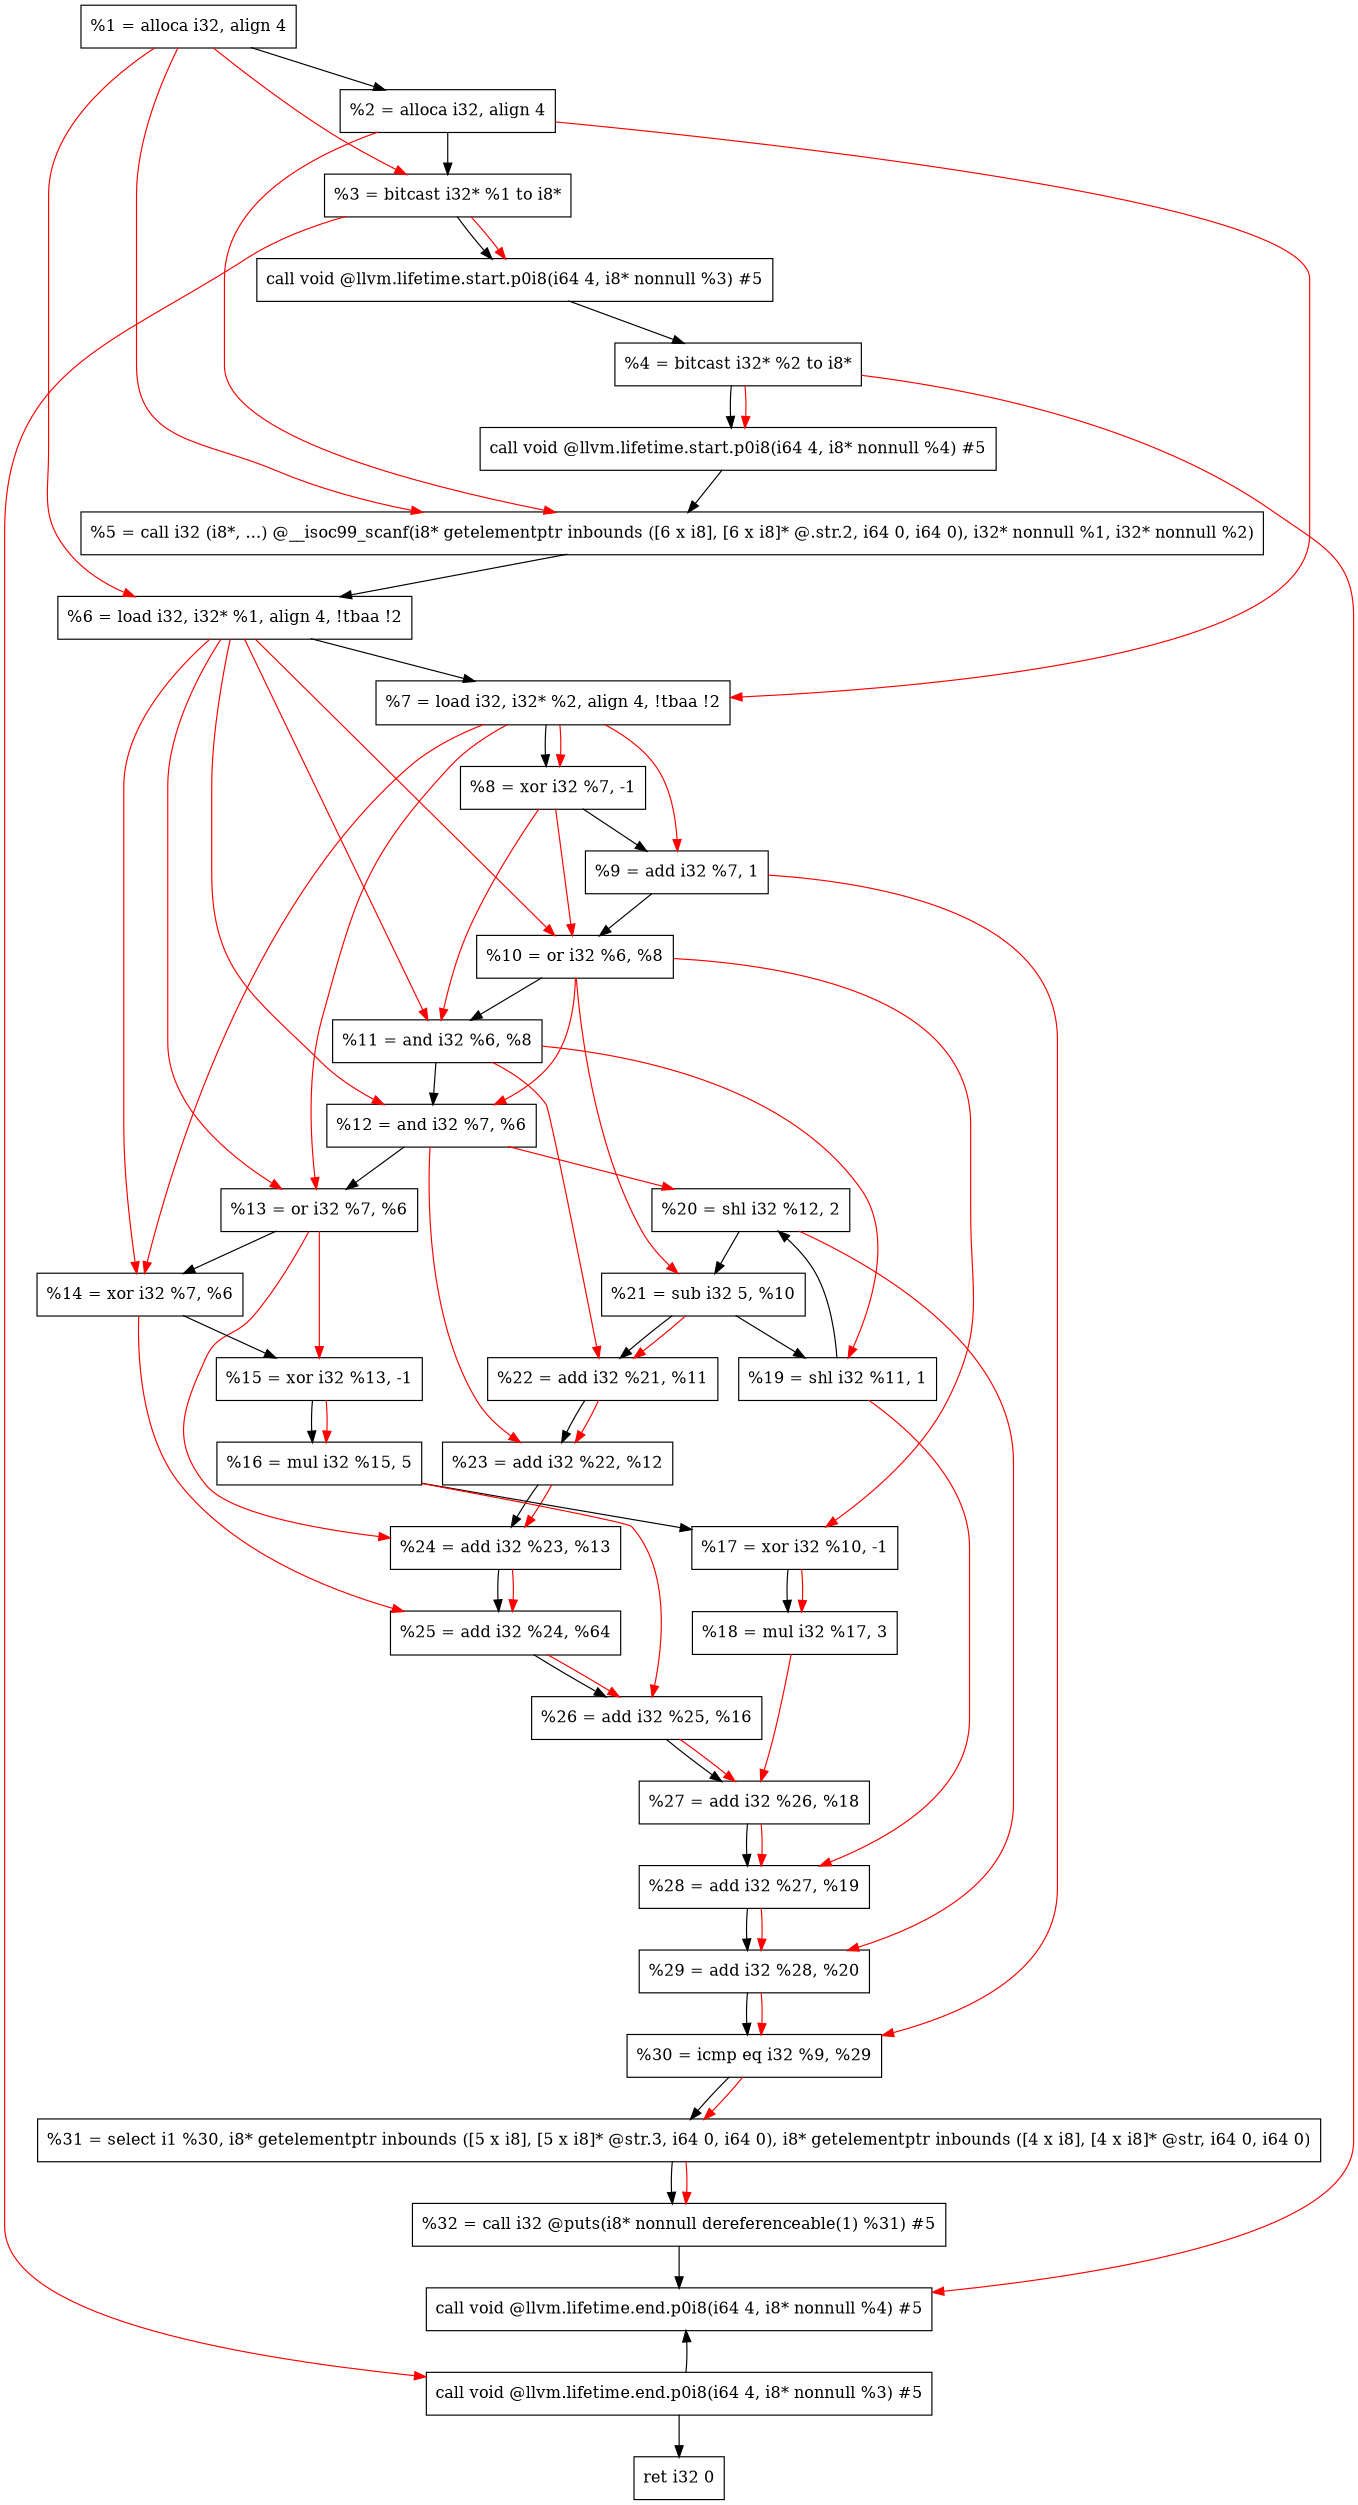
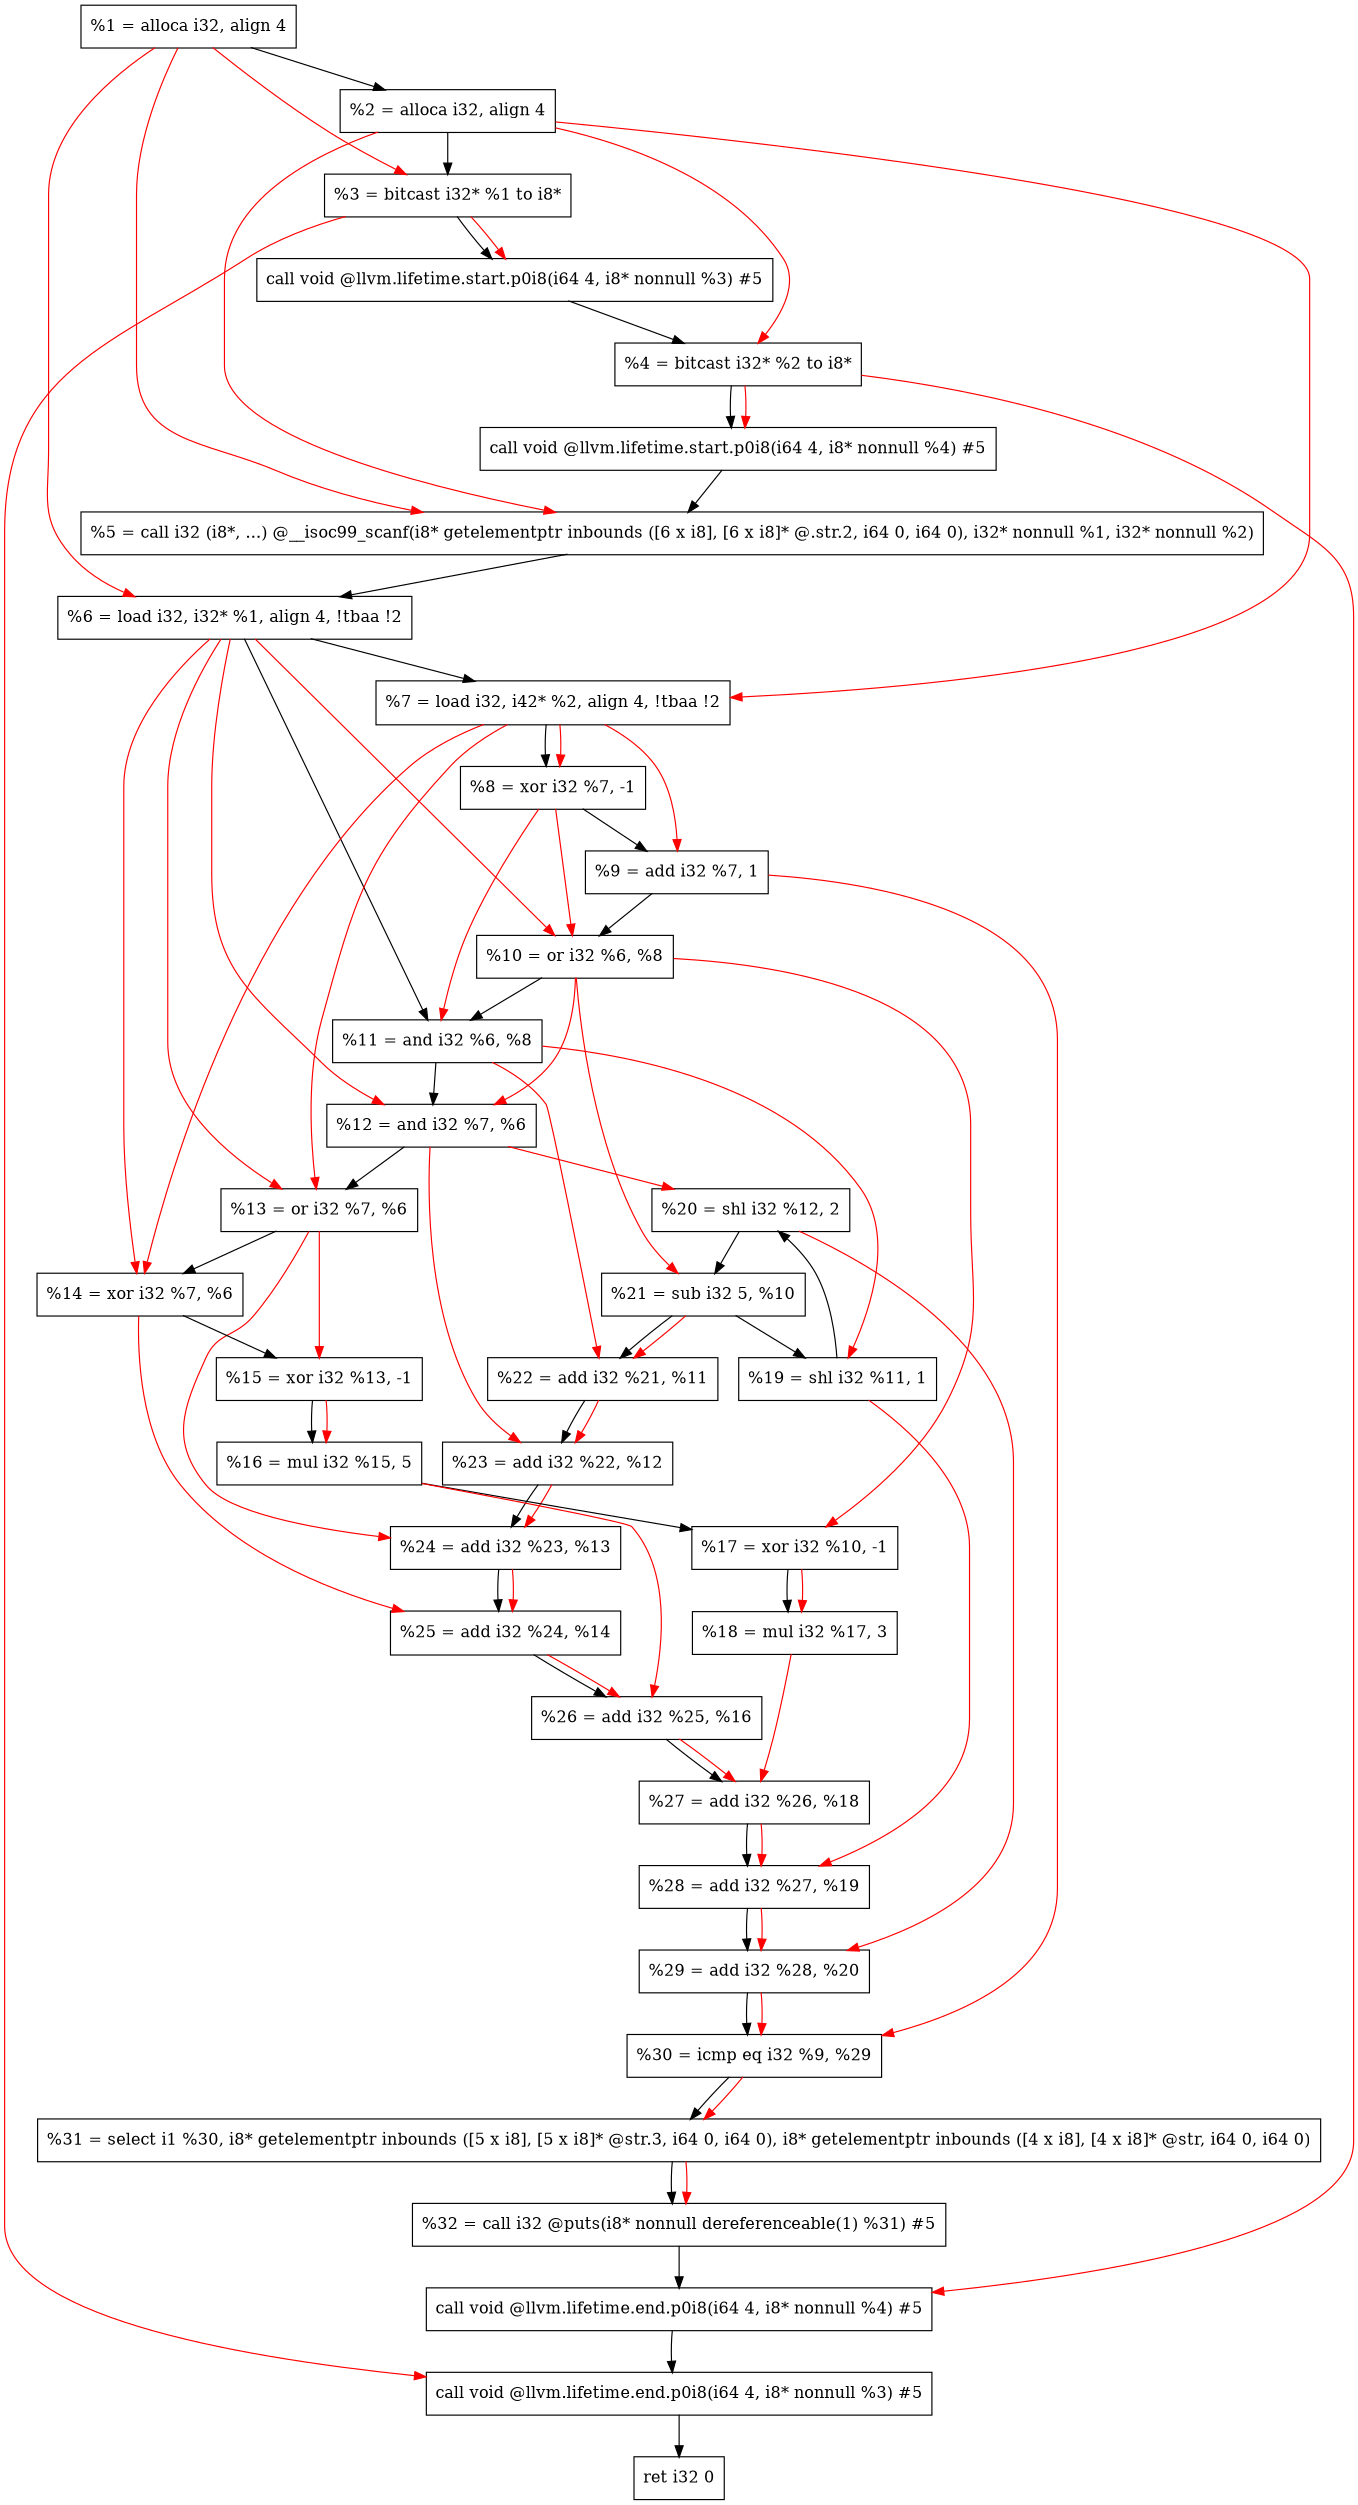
none -> (717, 194)
(553, 703) -> (553, 703)
(334, 824) -> (334, 824)
(506, 1633) -> (506, 1633)
(687, 2357) -> (671, 2346)
